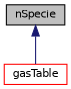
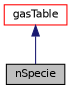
(36, 50) -> (36, 50)
